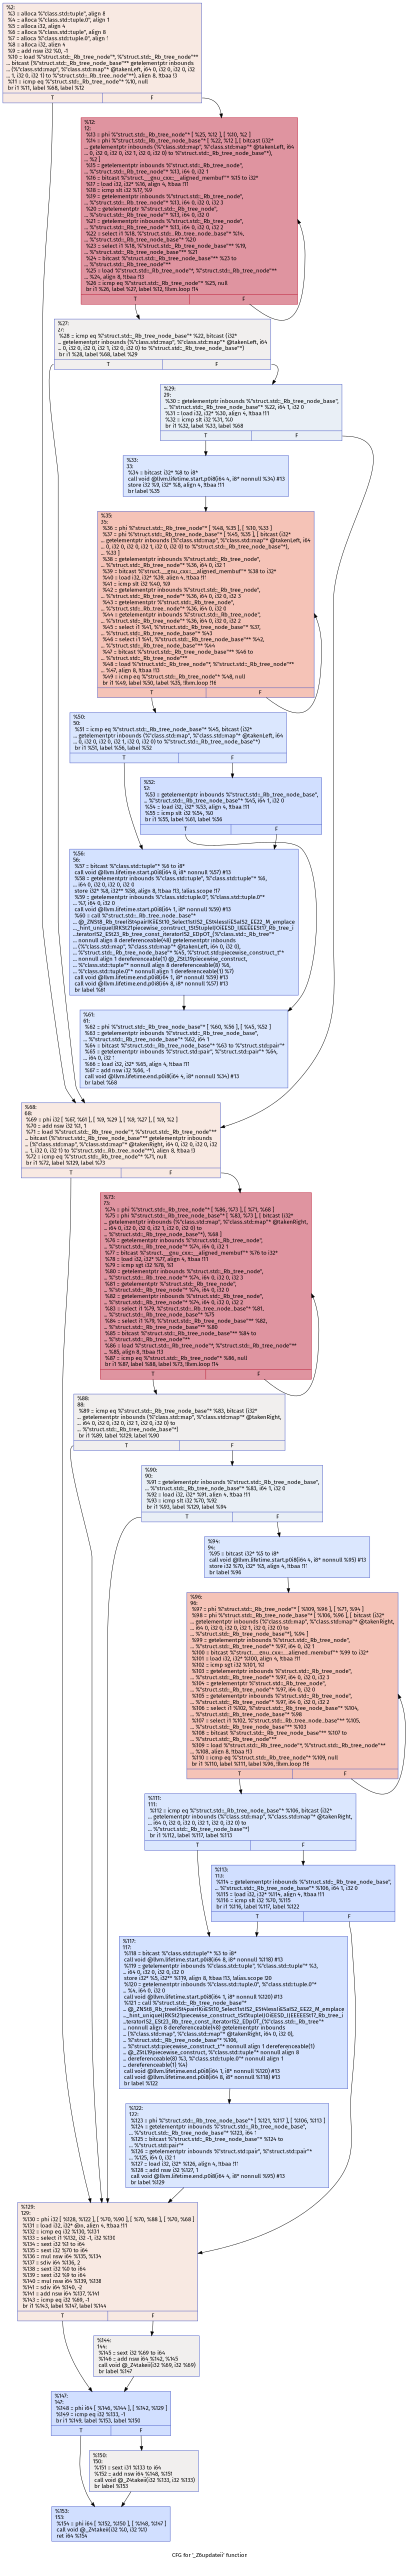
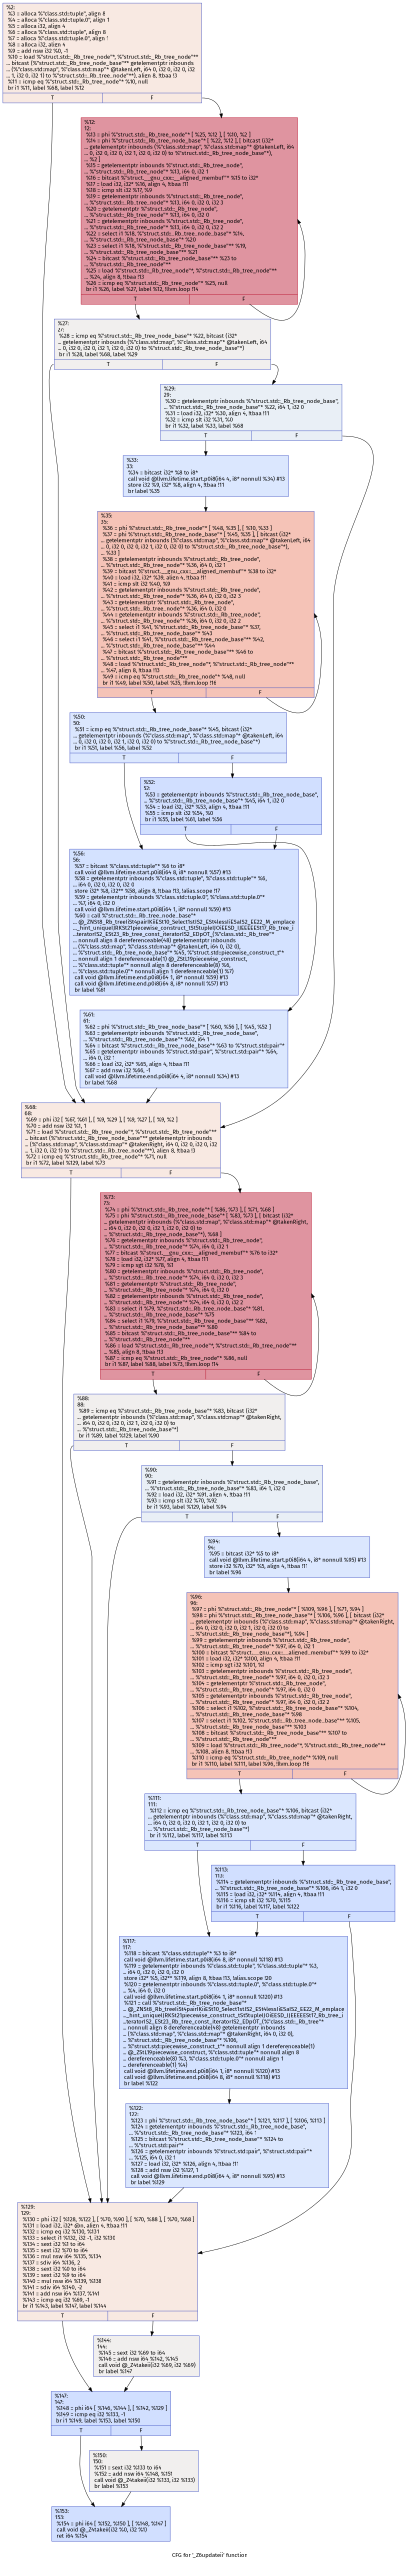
none -> (153, 1094)
(127, 2468) -> (127, 2468)
